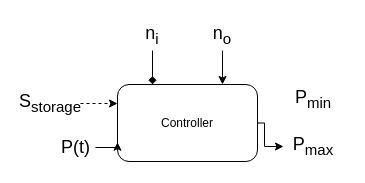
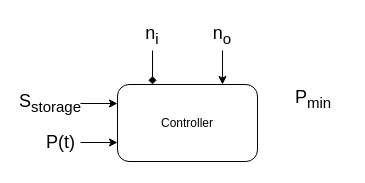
(96, 104) -> (96, 104)
(265, 137) -> none
(314, 147) -> none
(78, 148) -> (63, 143)
